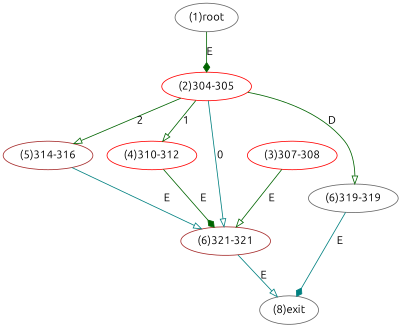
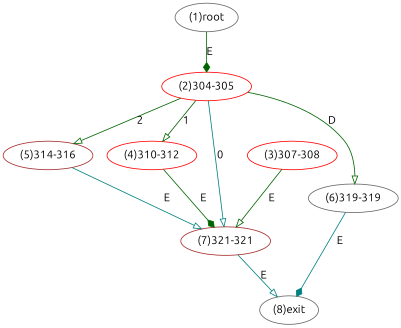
(226, 241) -> (226, 241)
